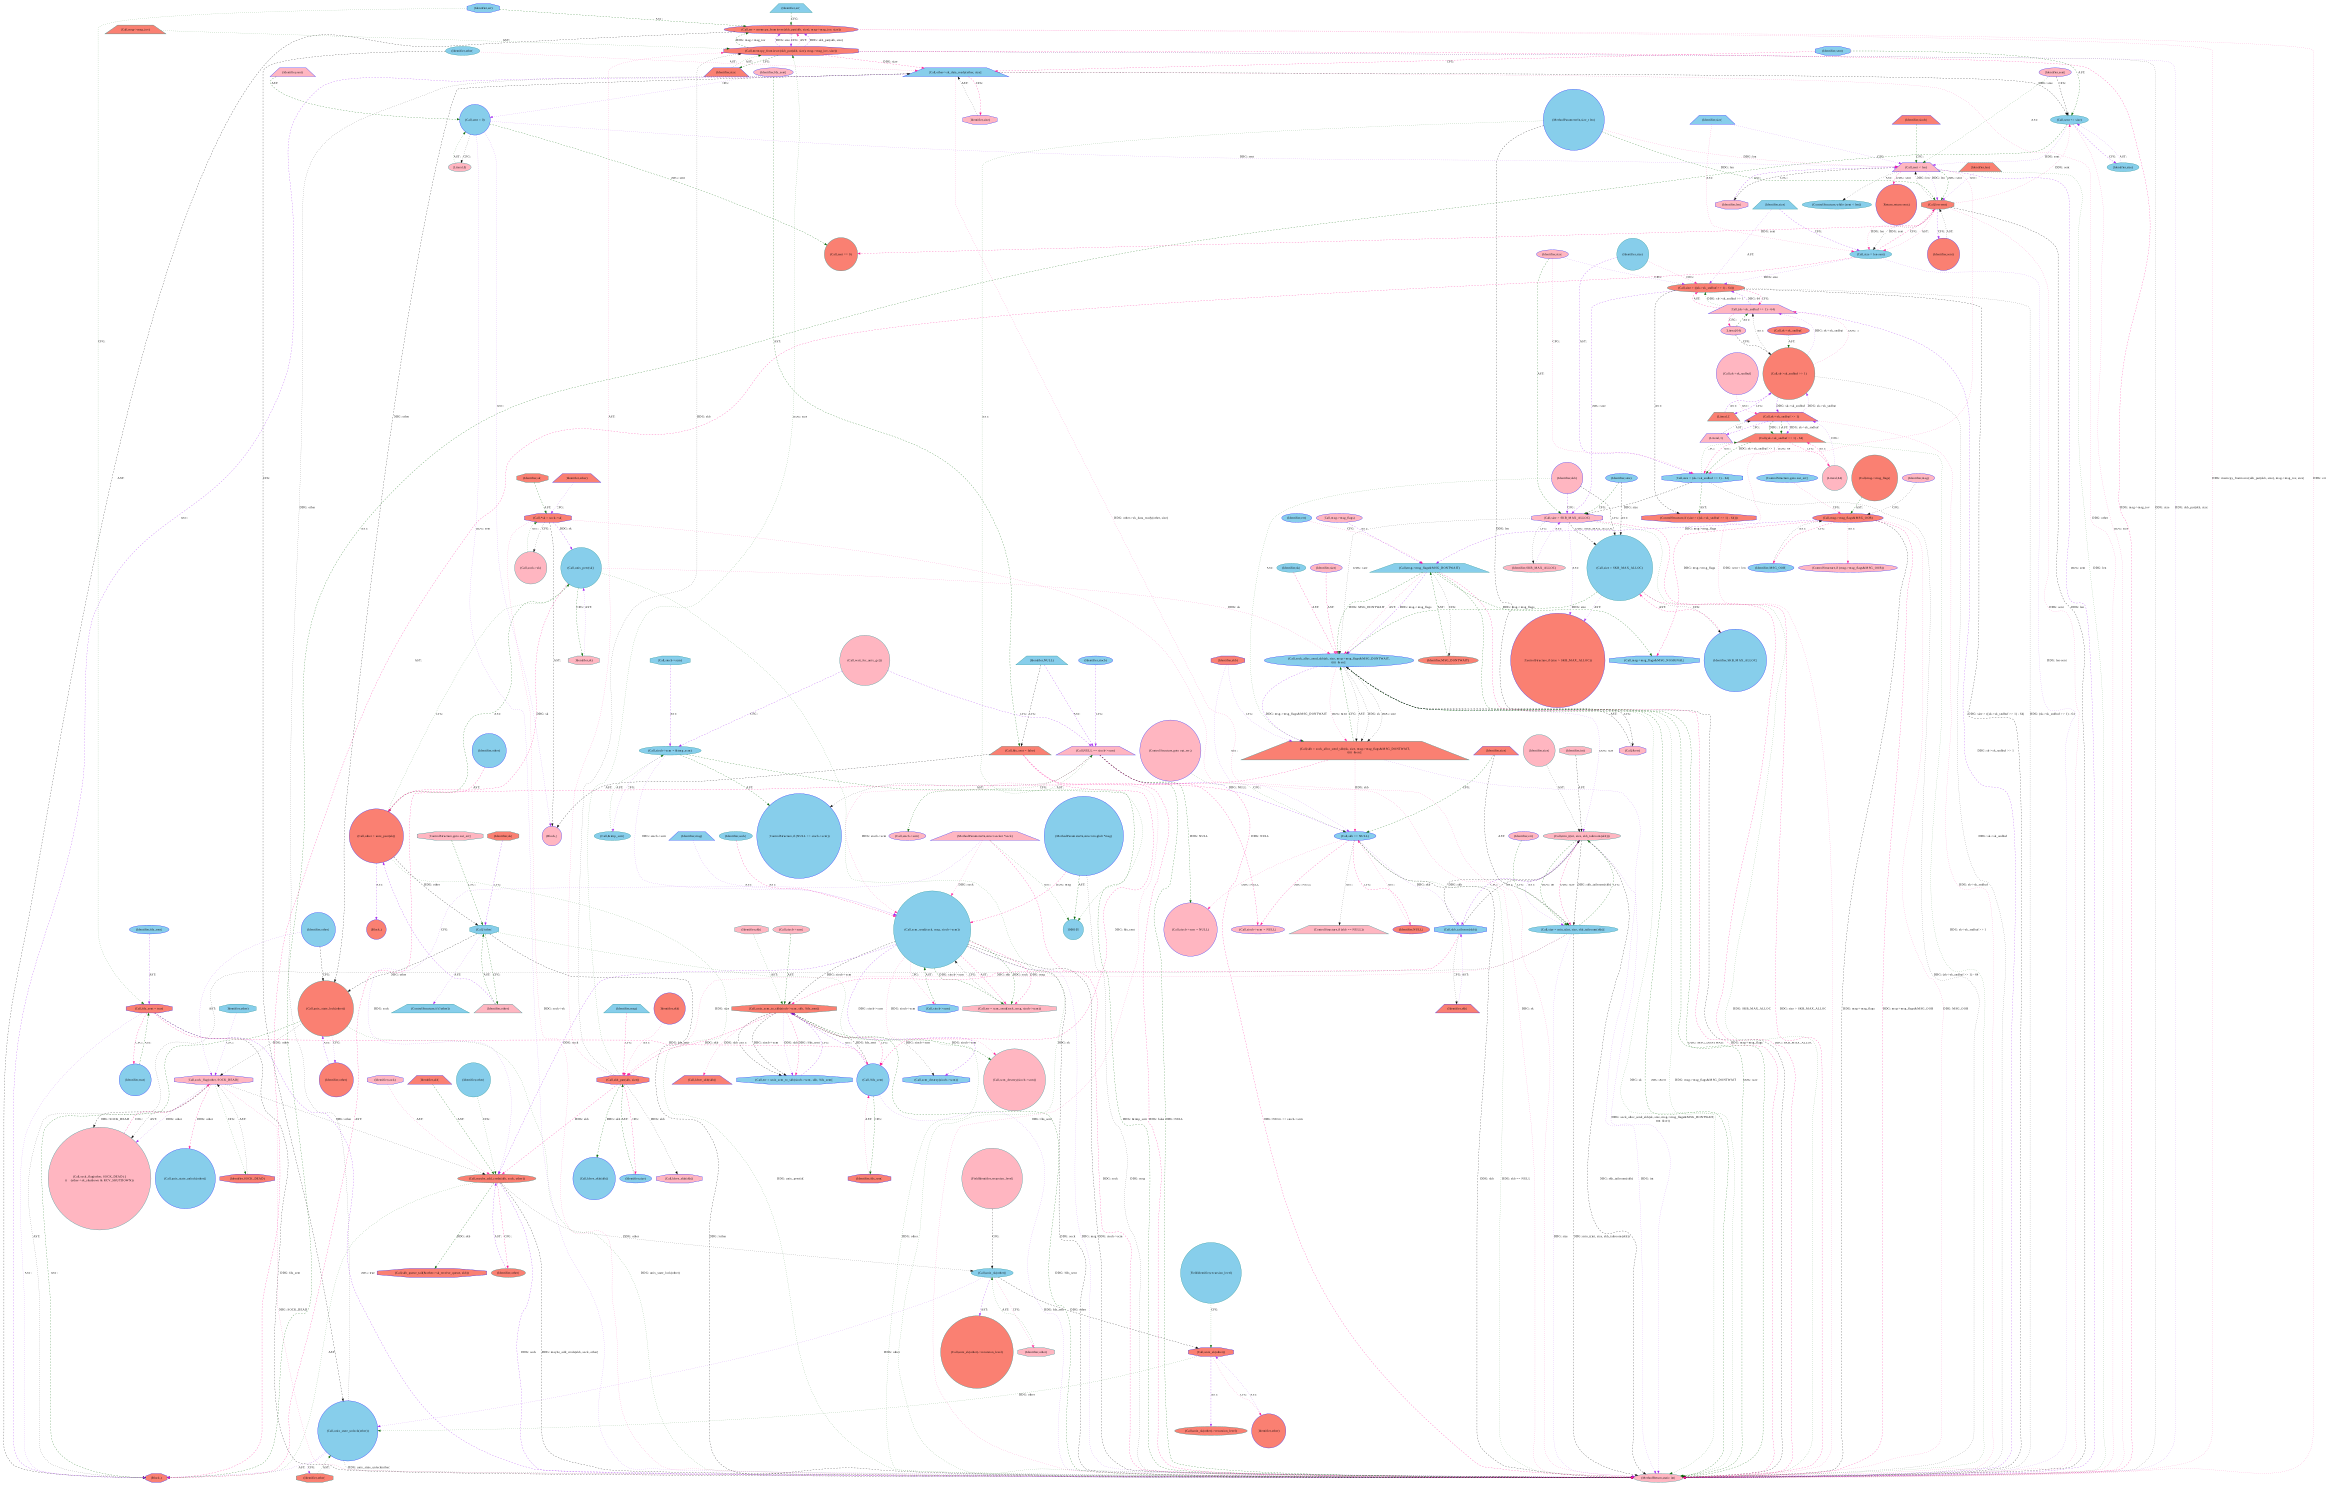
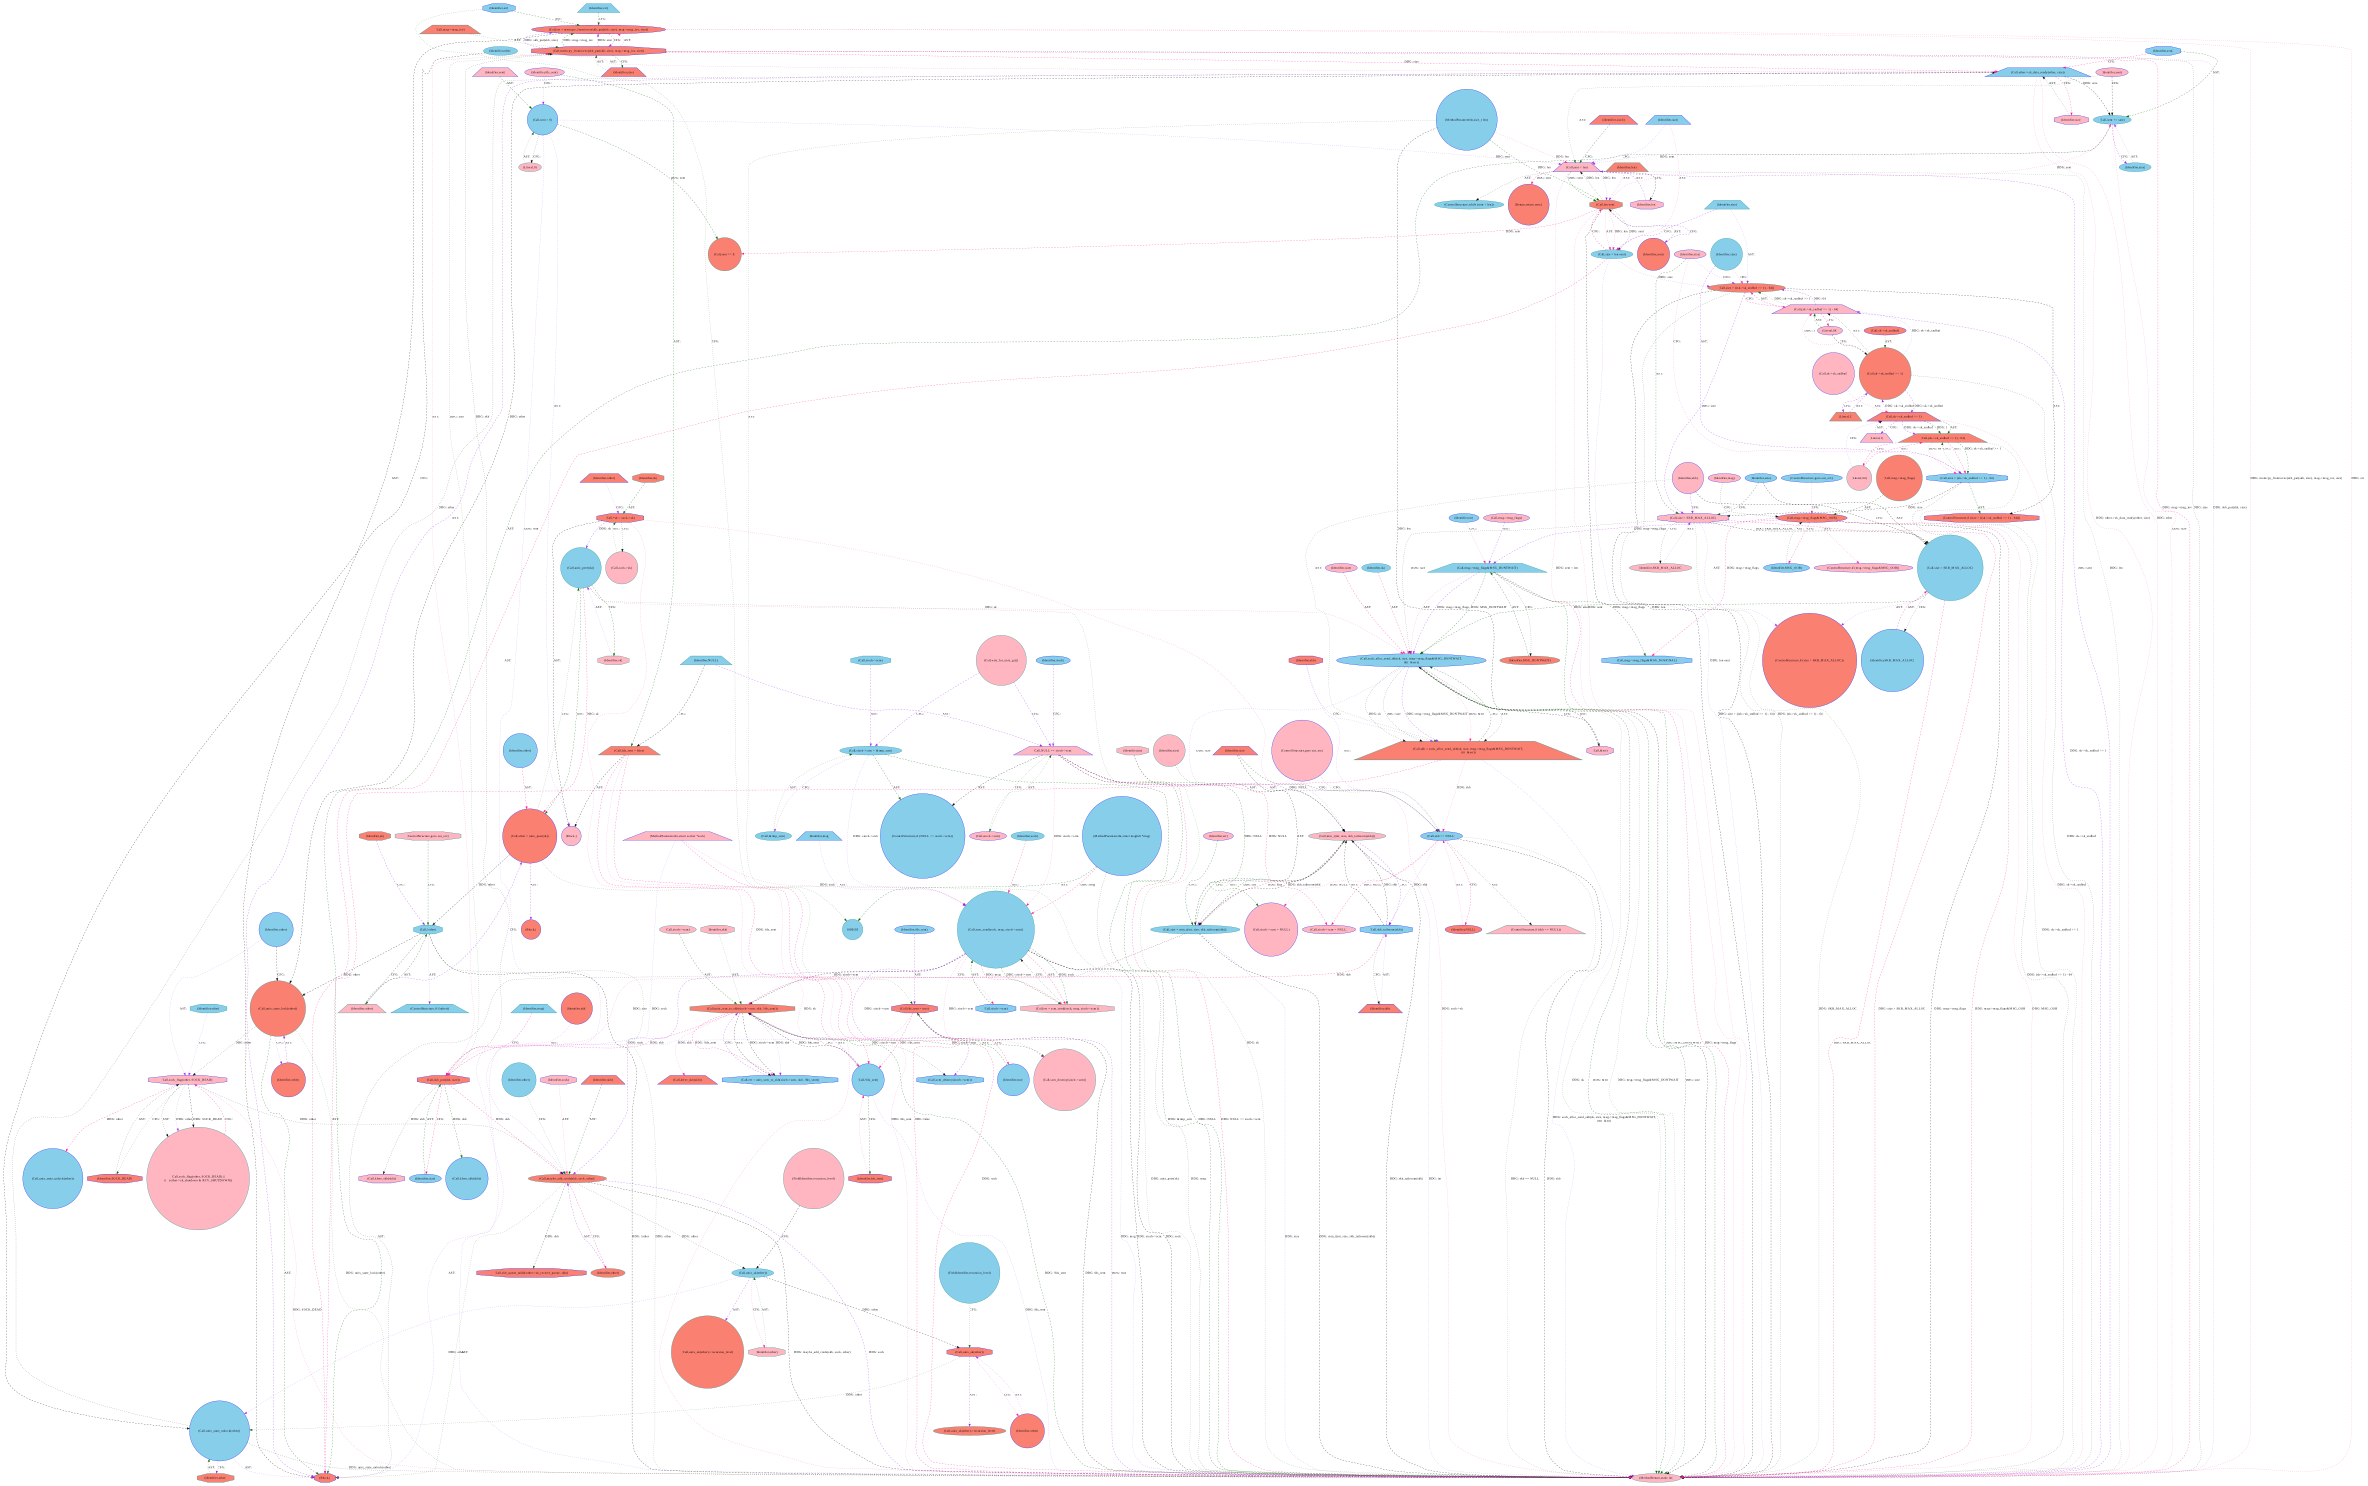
(916, 784) -> (996, 776)
(1032, 876) -> none
